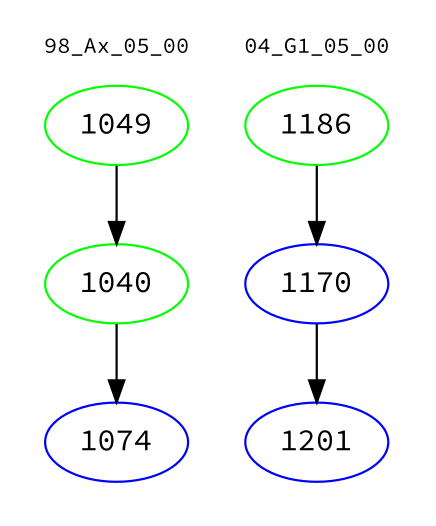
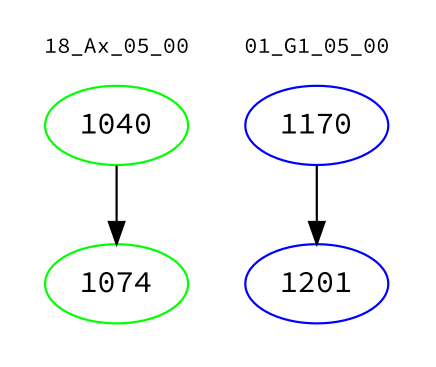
(118, 47) -> (118, 47)
(318, 47) -> (318, 47)
(117, 125) -> none
(317, 125) -> none
(117, 442) -> (117, 284)
